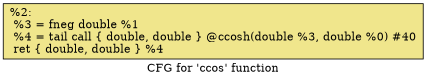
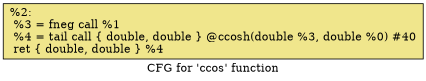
(75, 25) -> (65, 25)
